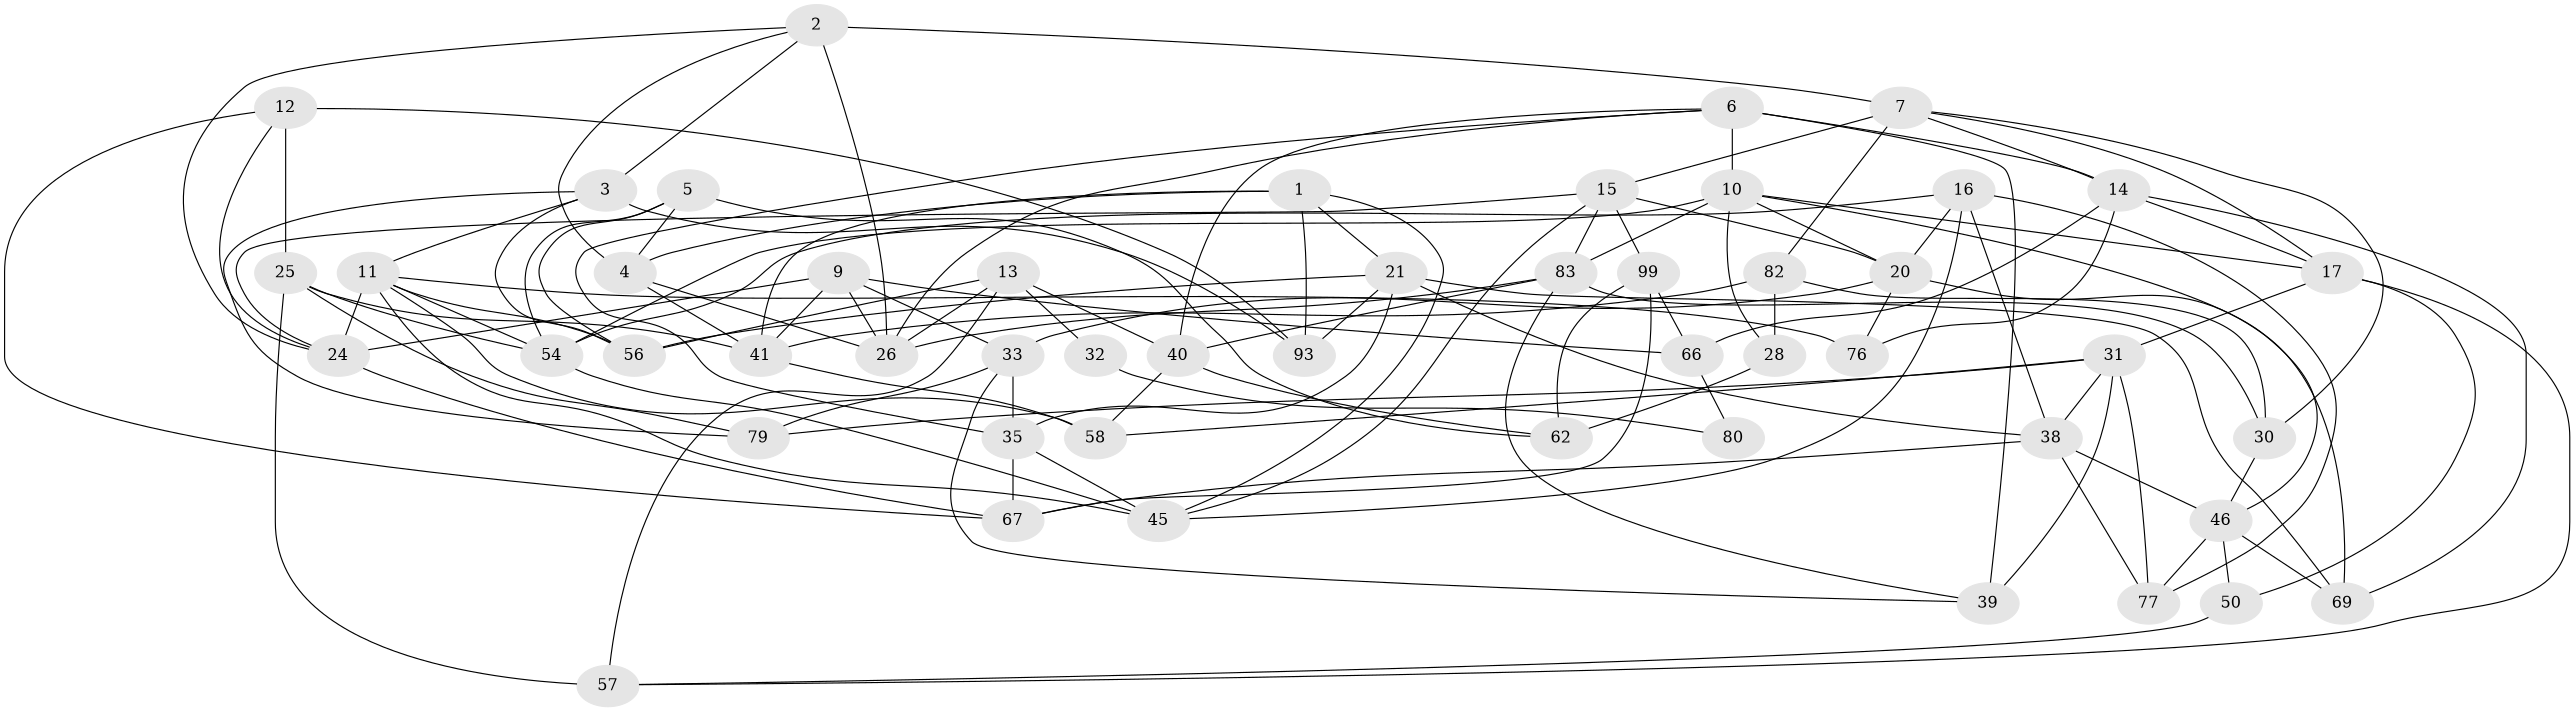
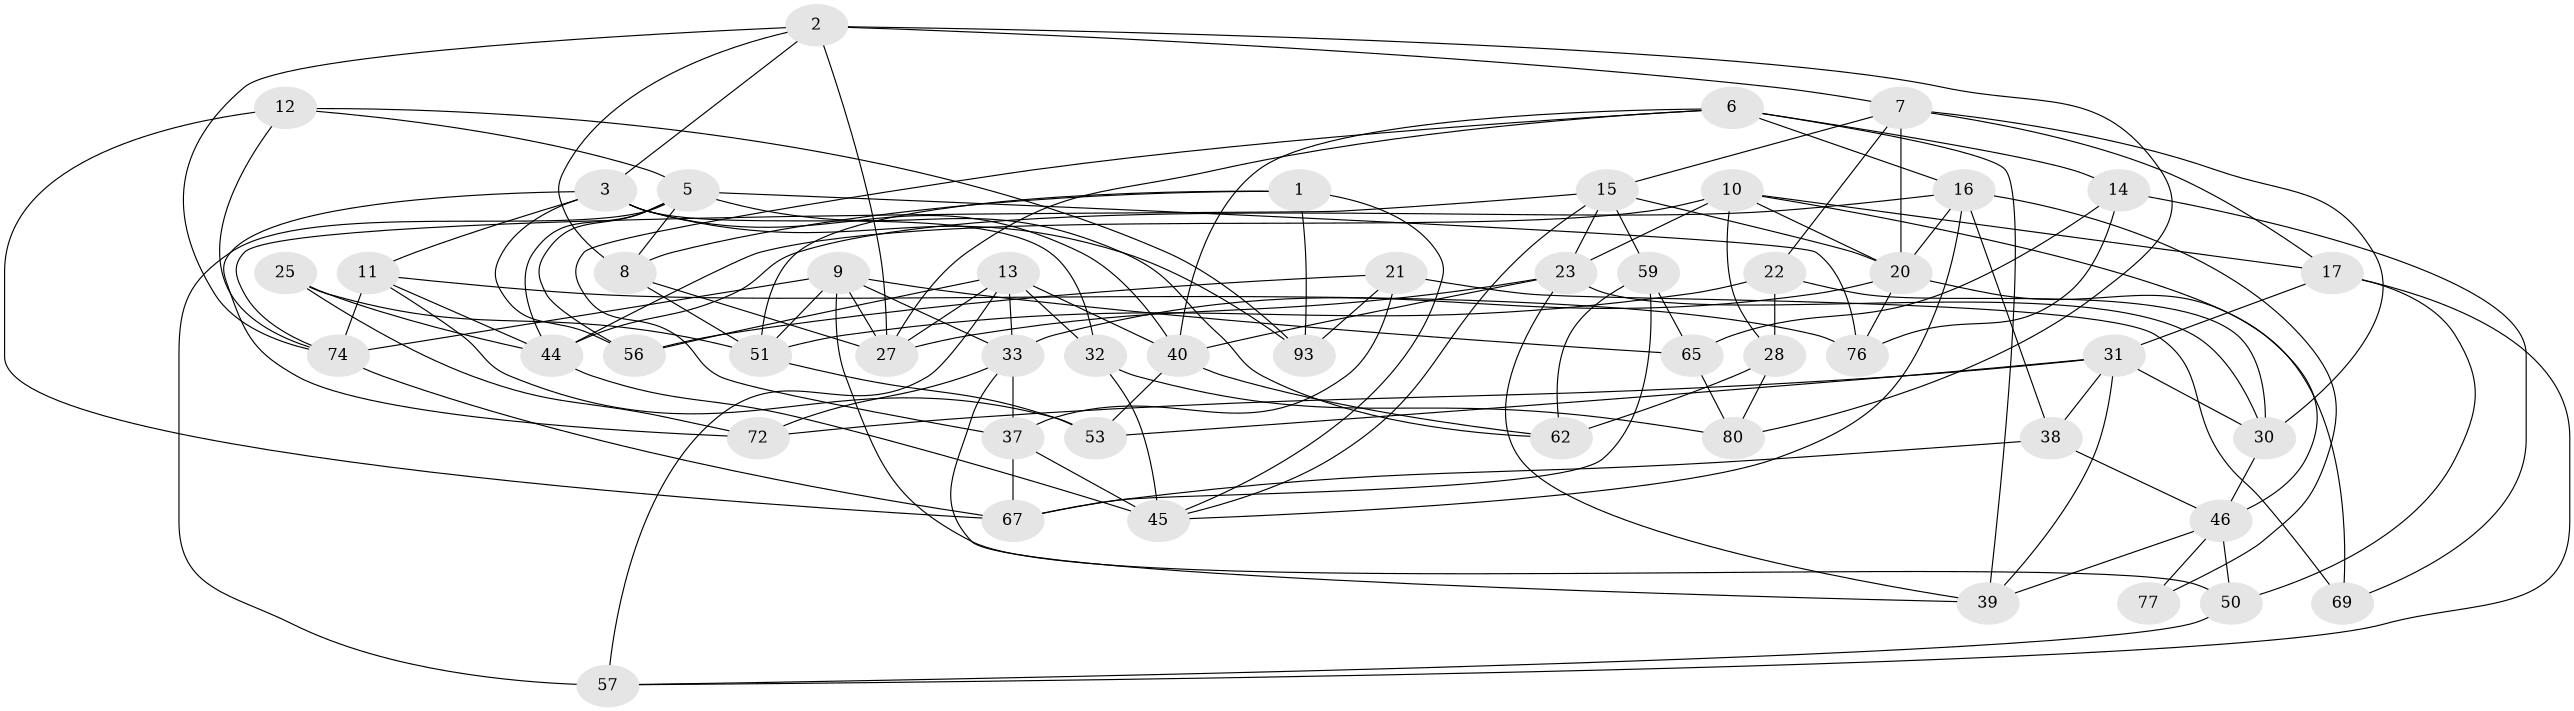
none -> (1778, 66)
(1732, 147) -> (1848, 149)
(2011, 147) -> (1901, 190)
(286, 190) -> (493, 134)
none -> (917, 216)
none -> (1523, 229)
(2226, 230) -> none
(1348, 232) -> none
none -> (1018, 238)
(625, 273) -> (625, 273)
(1566, 273) -> (1566, 273)
(1649, 273) -> (1649, 273)
(1775, 273) -> (1775, 273)
none -> (1011, 311)
(502, 313) -> none
(338, 356) -> (338, 356)
(552, 356) -> (552, 356)
(761, 356) -> (761, 356)
(887, 356) -> (887, 356)
(1692, 356) -> (1692, 356)
none -> (1754, 397)
(1743, 398) -> none
(758, 438) -> (758, 438)
(1013, 438) -> (1013, 438)
(1096, 438) -> (1096, 438)
(731, 462) -> (1139, 424)
(2138, 468) -> (2190, 397)
(2100, 521) -> none
(2282, 562) -> (2104, 562)
none -> (1440, 573)
(300, 588) -> (179, 386)
